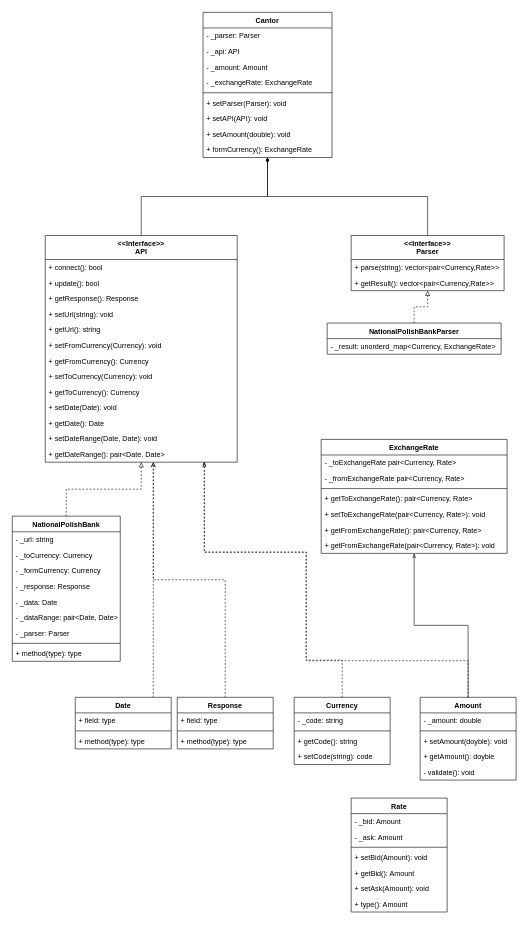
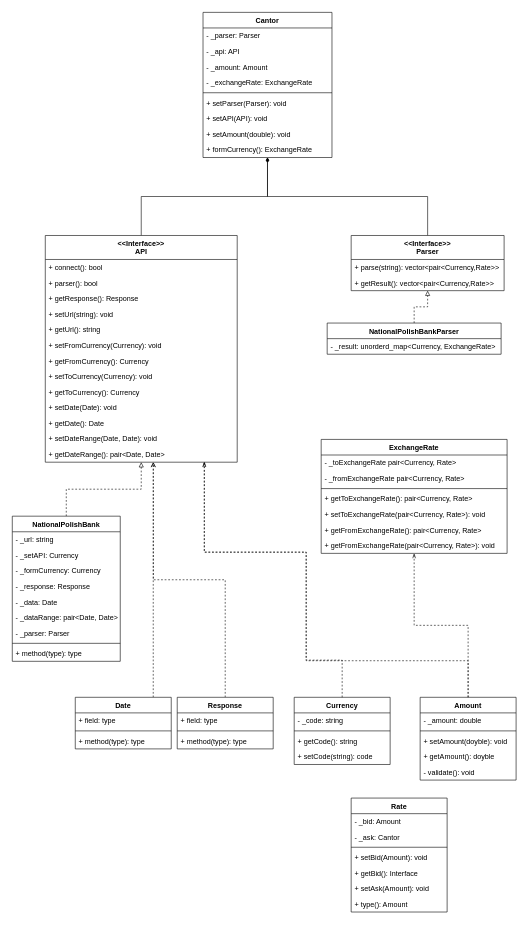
(77, 283) -> (77, 283)
(59, 556) -> (51, 556)
(423, 626) -> (423, 626)
(380, 838) -> (380, 838)
(387, 874) -> (393, 874)
